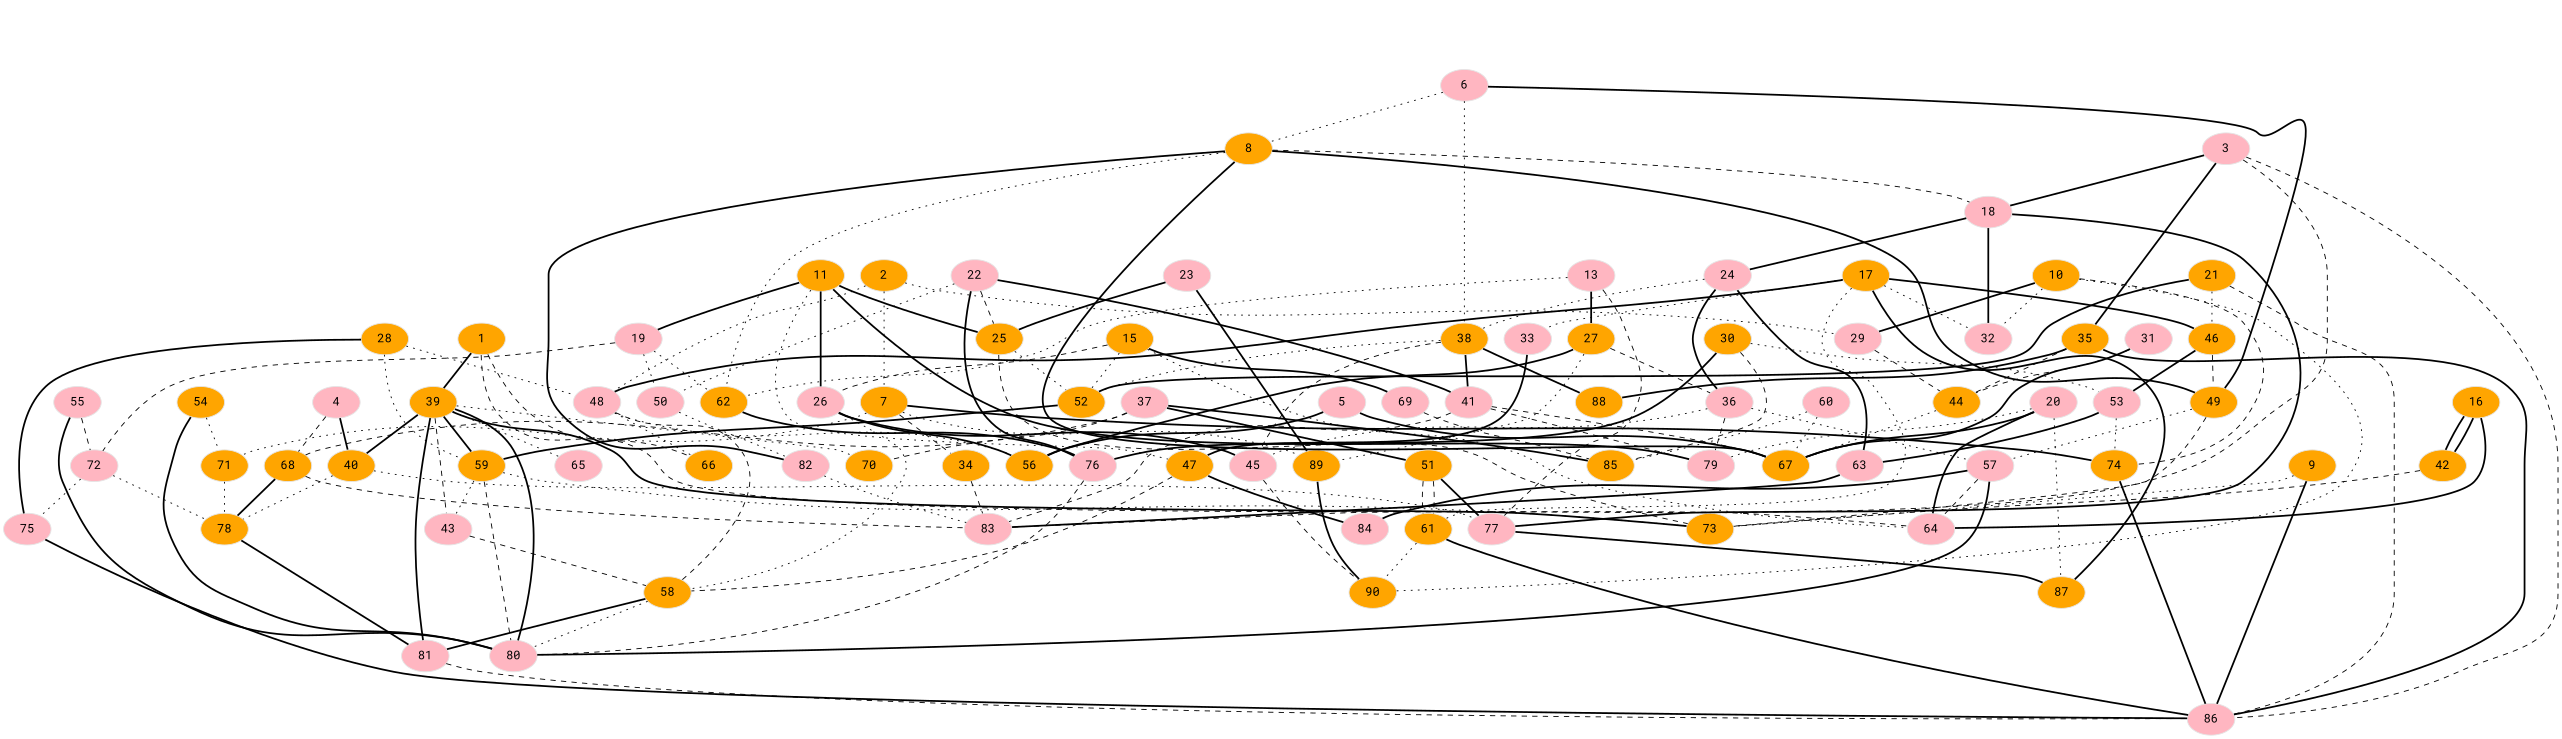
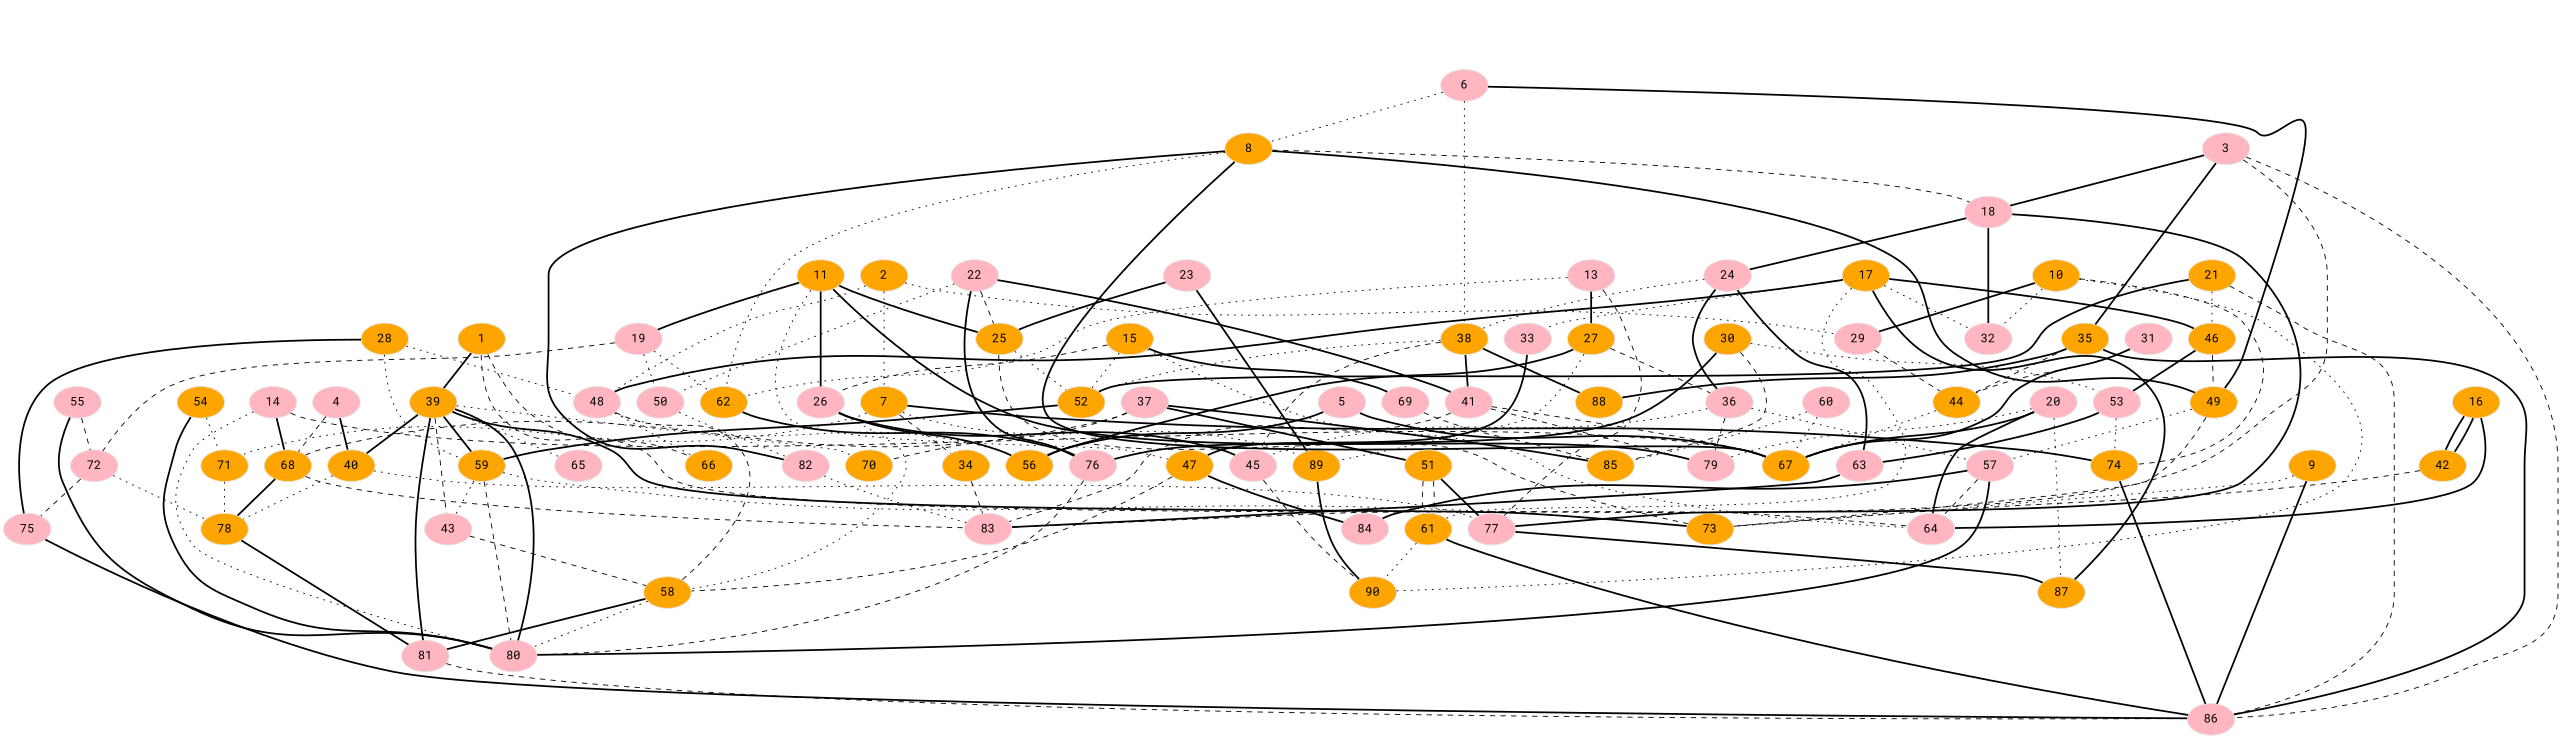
none -> (273, 402)
(61, 497) -> (61, 497)
